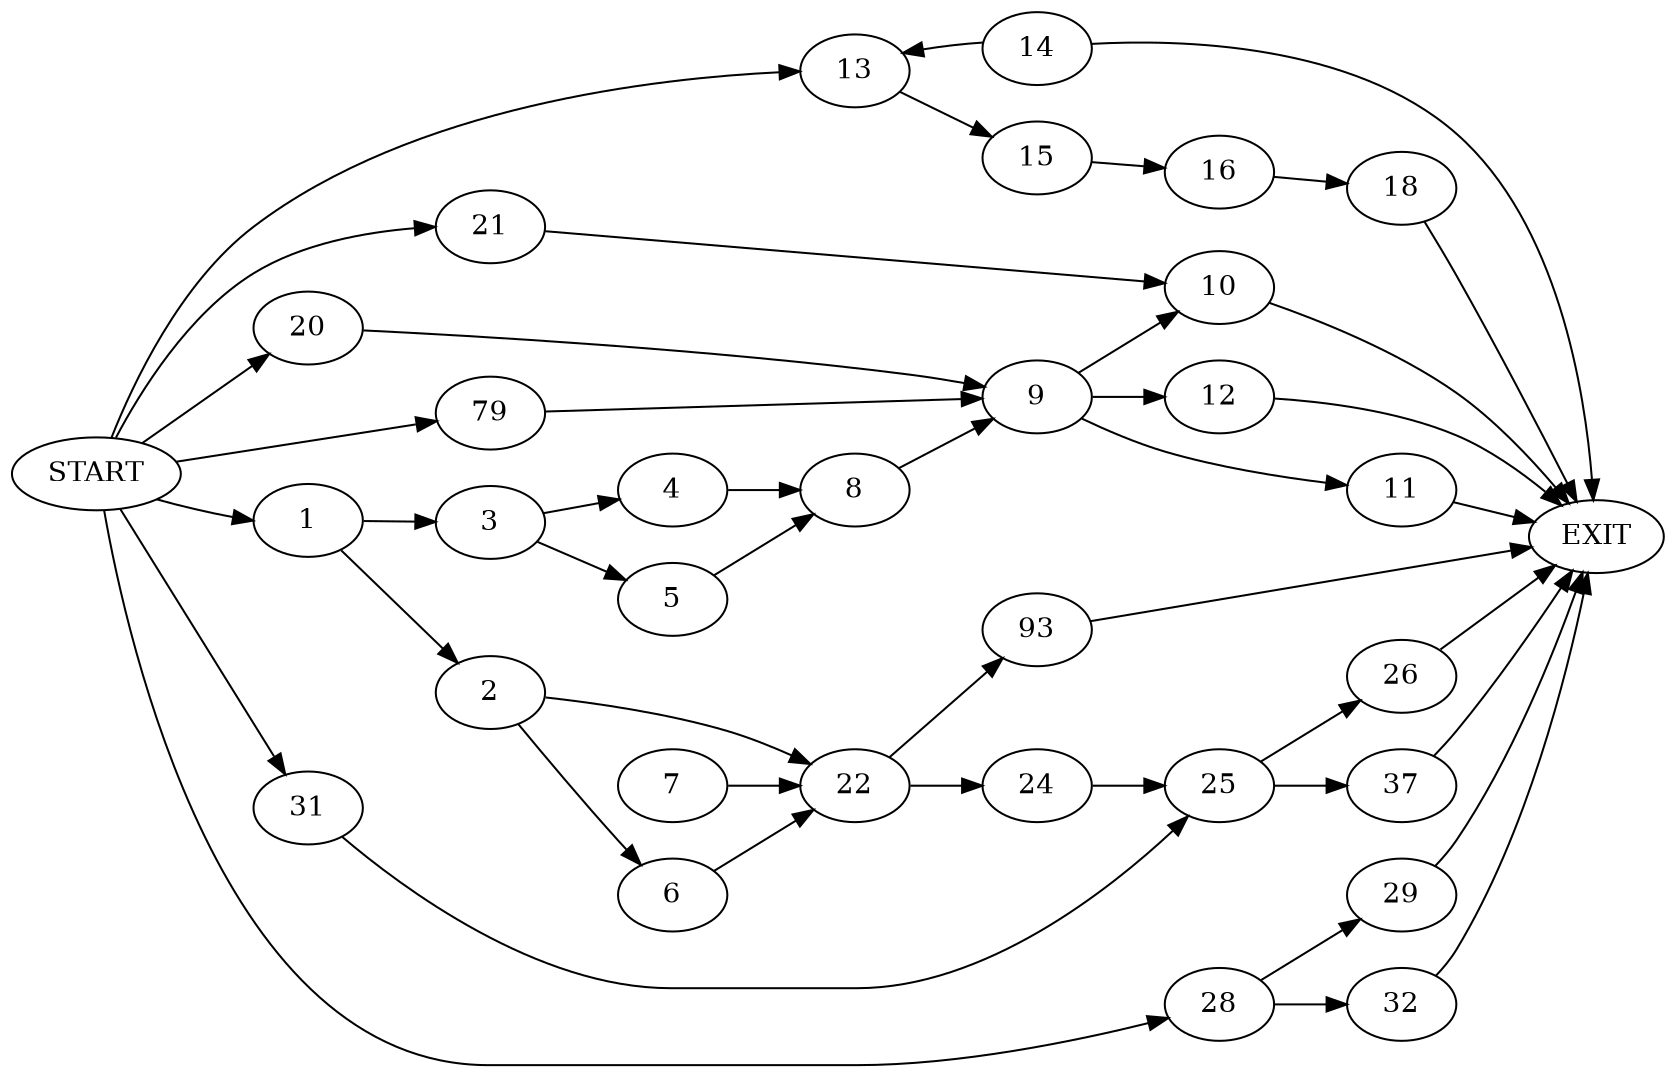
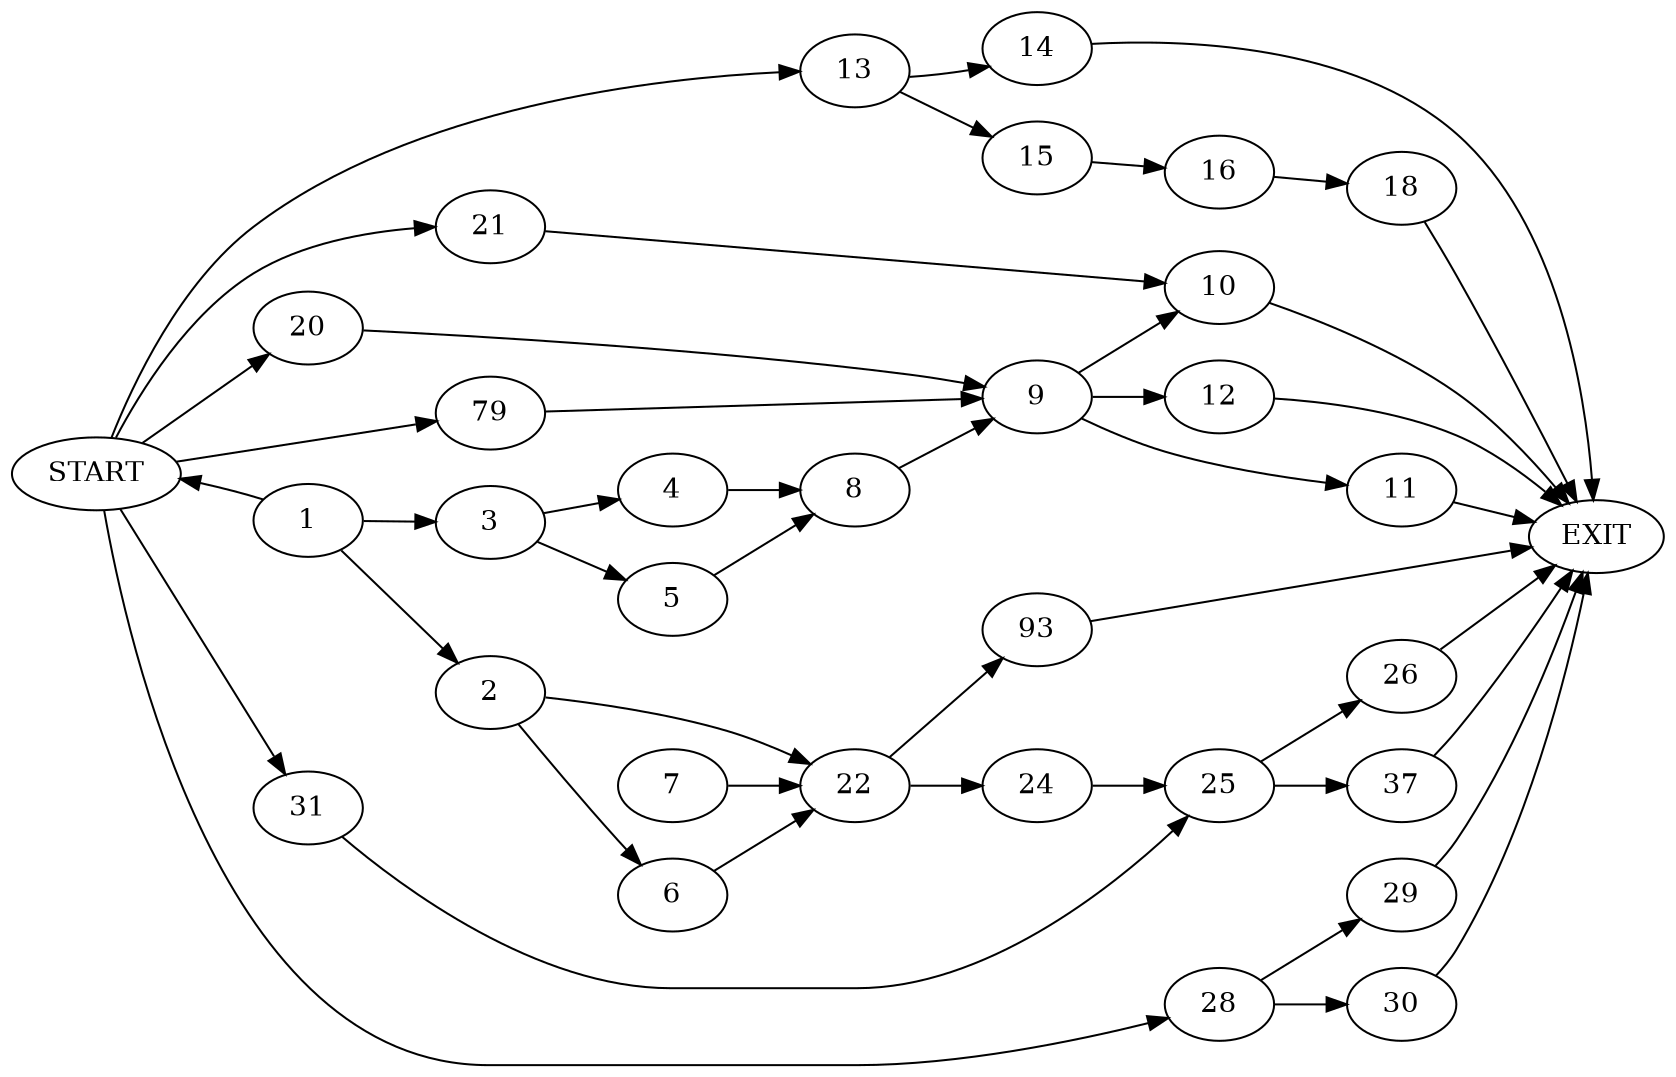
(953, 45) -> (939, 74)
(195, 509) -> (232, 491)
(1402, 1004) -> (1402, 1004)
